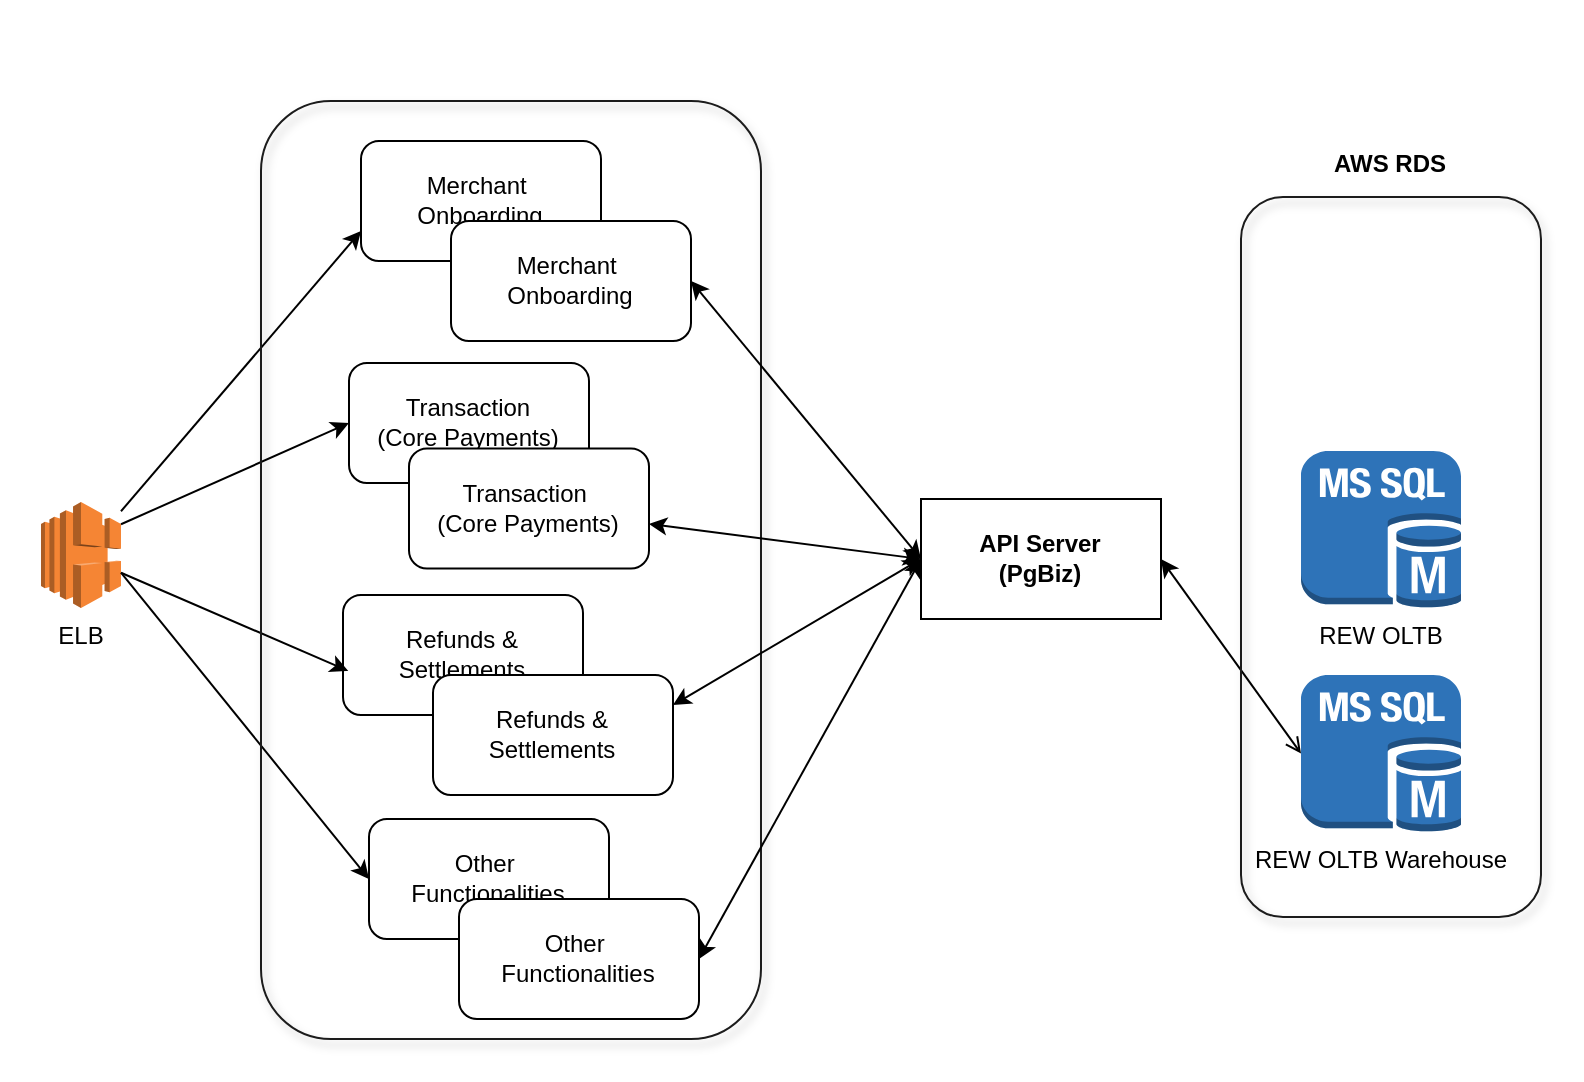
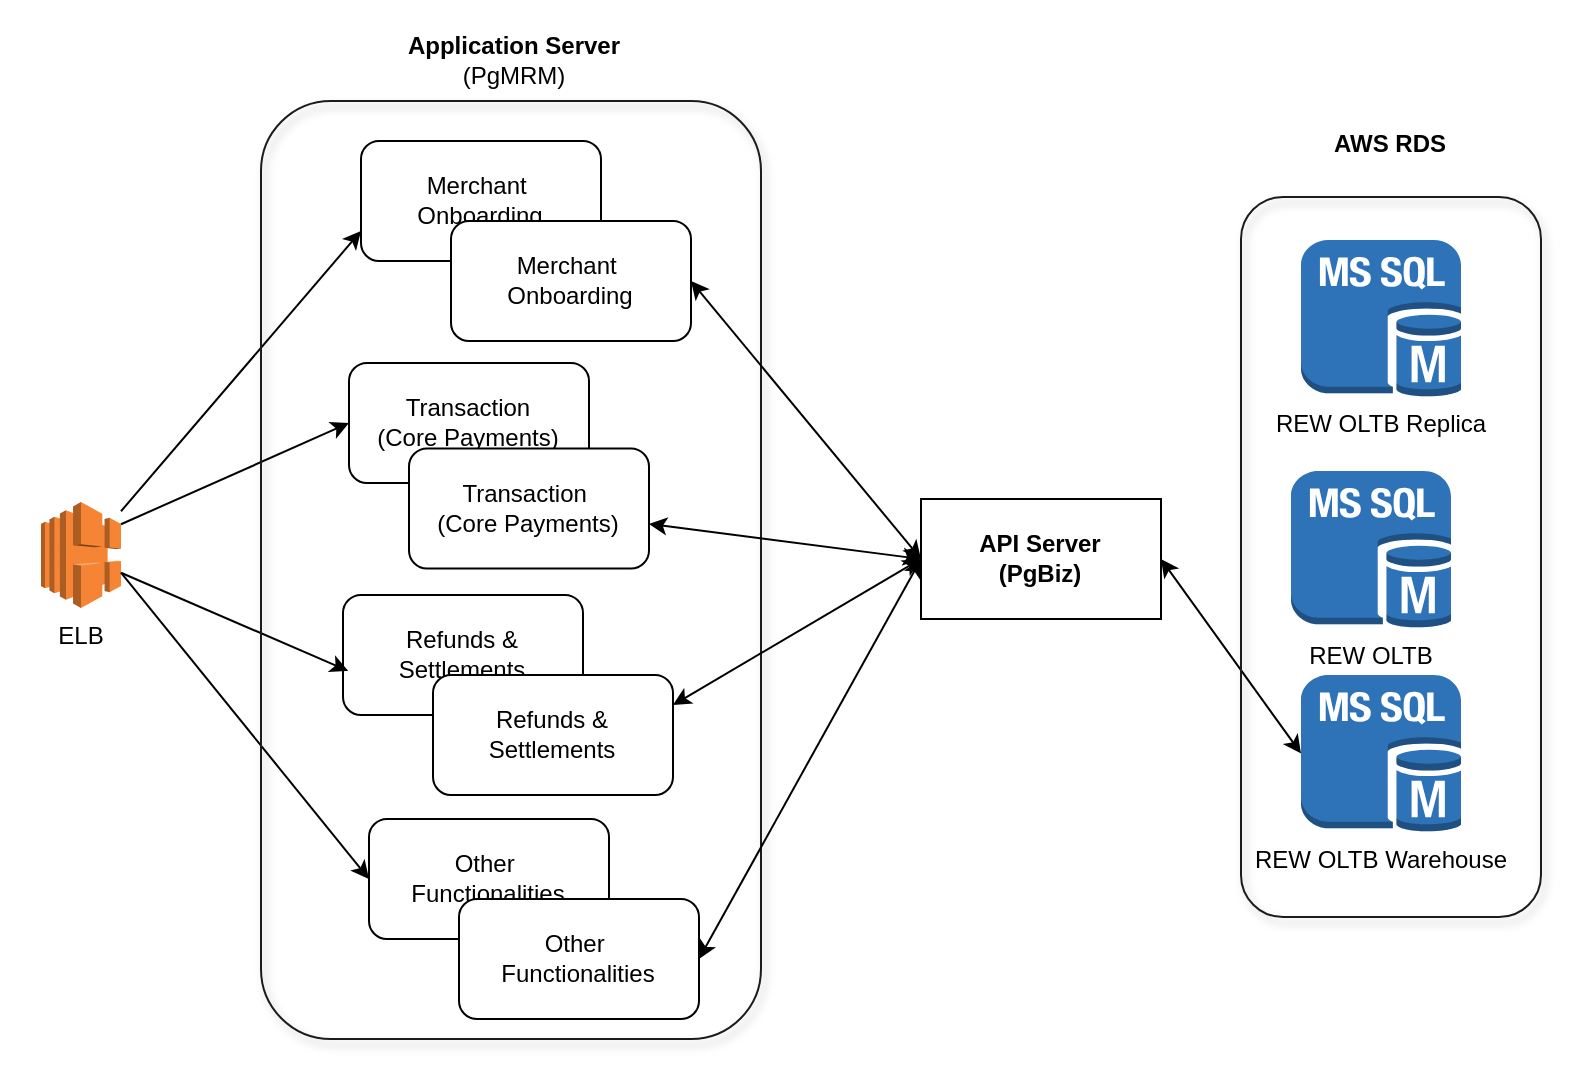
none -> (515, 61)
(1391, 164) -> (1391, 144)
none -> (1381, 319)
(1381, 530) -> (1371, 550)
(1294, 744) -> (1292, 742)
